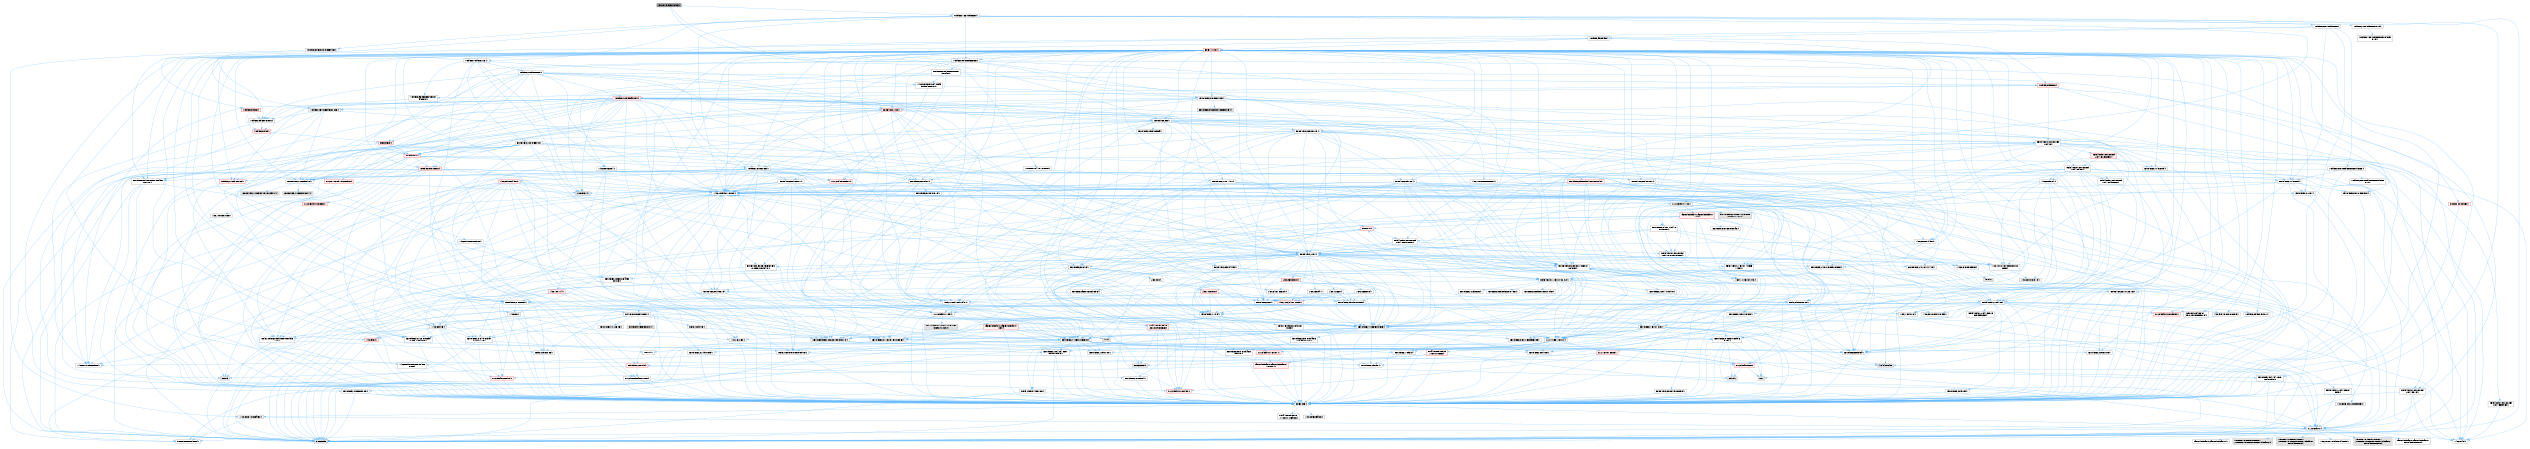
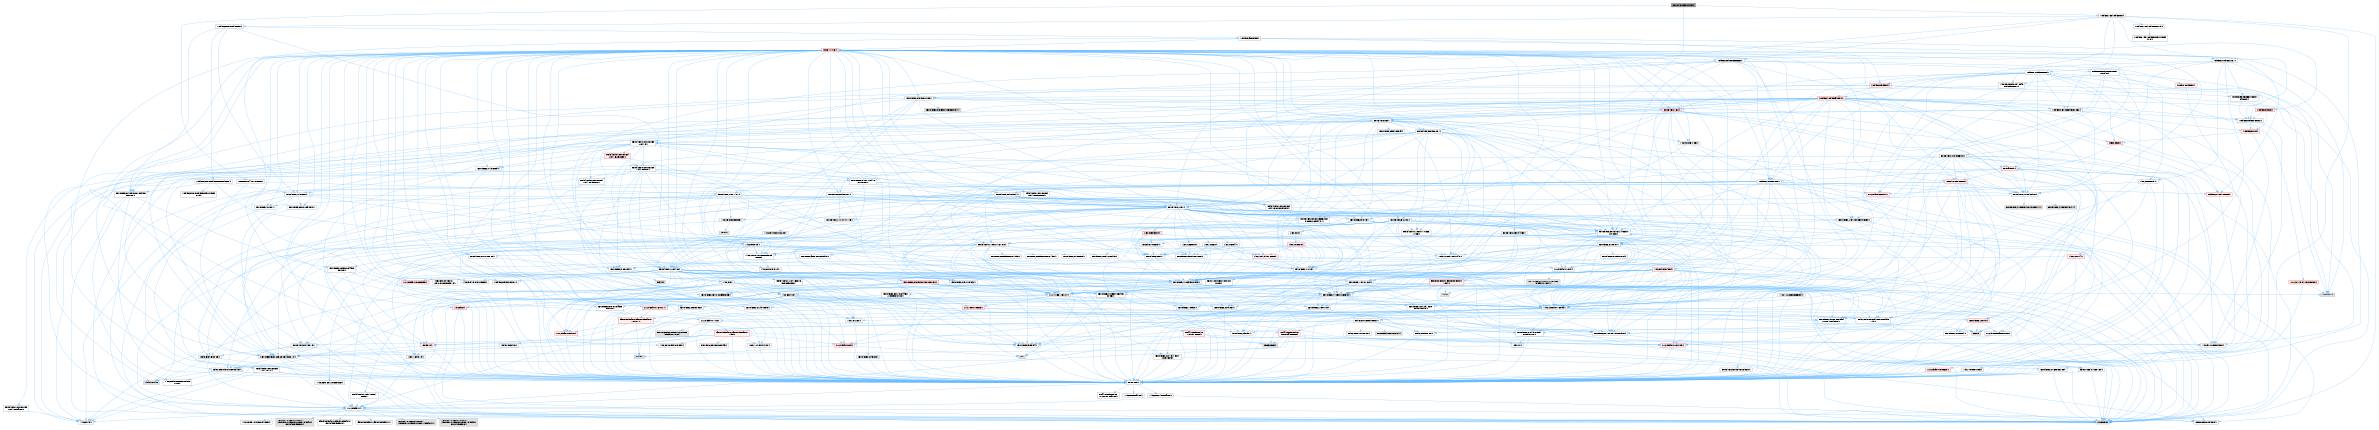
(322, 50) -> none
(1383, 234) -> (552, 244)
none -> (661, 282)
